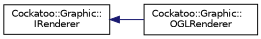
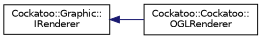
(201, 20) -> (201, 20)
